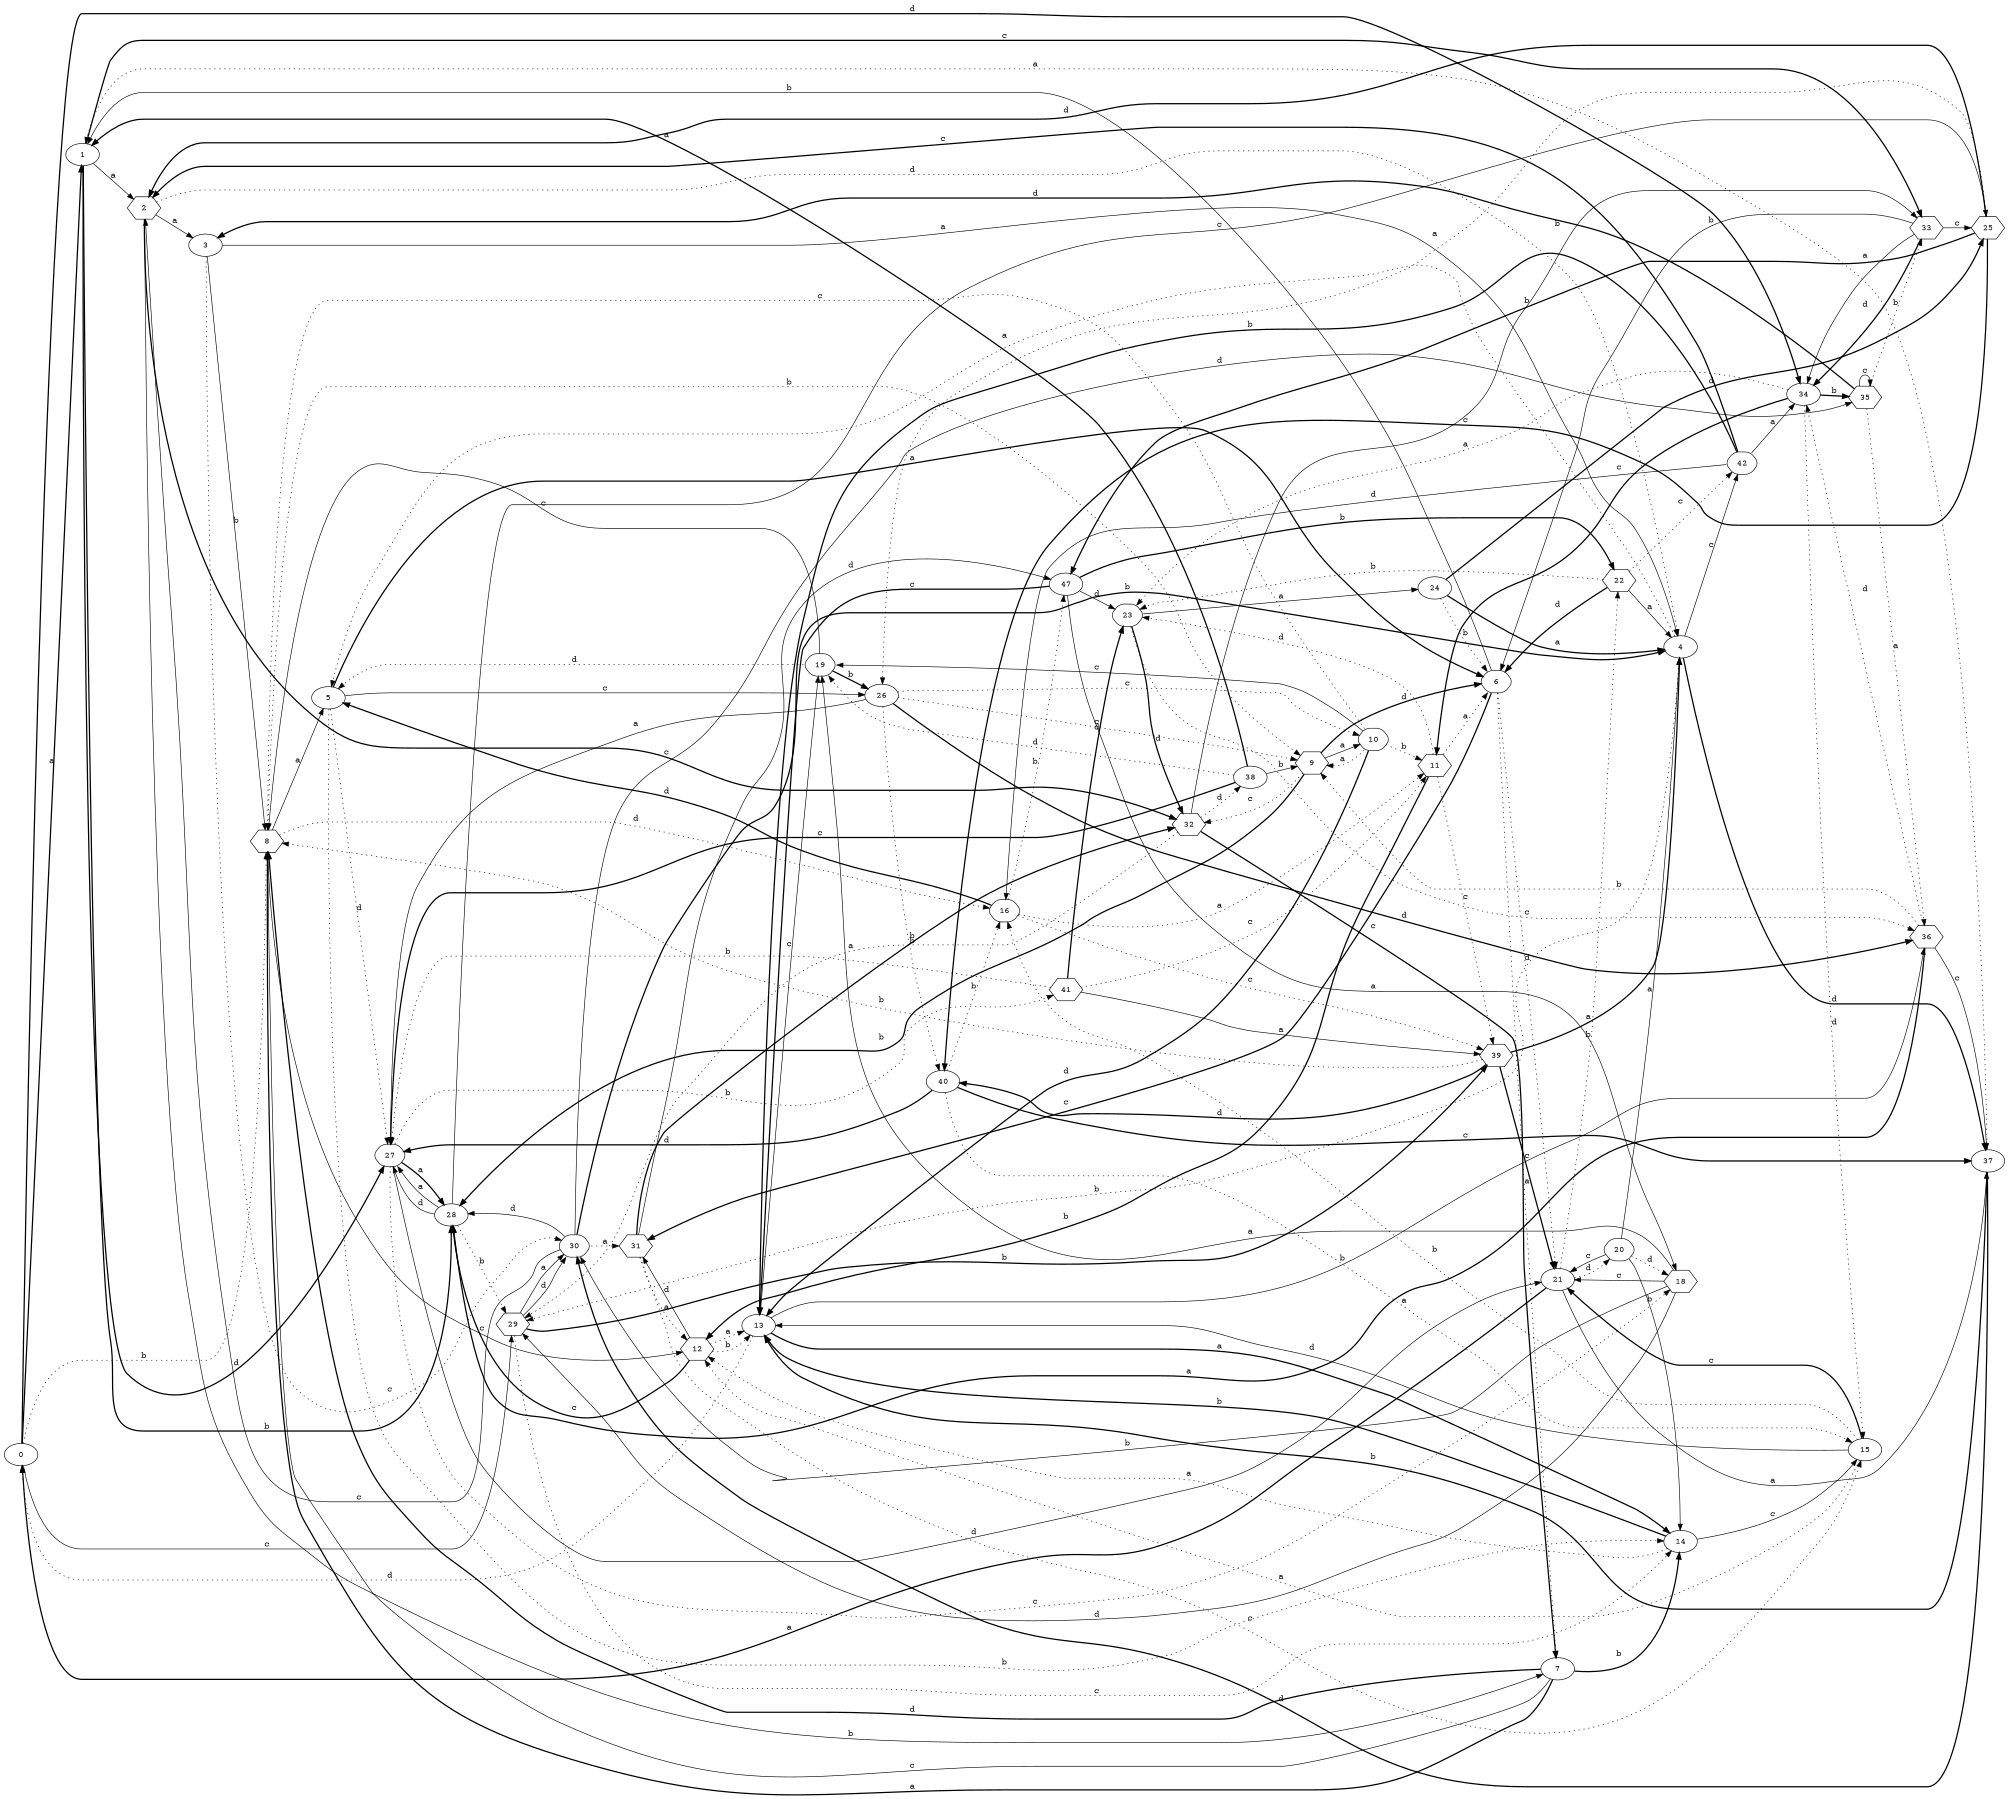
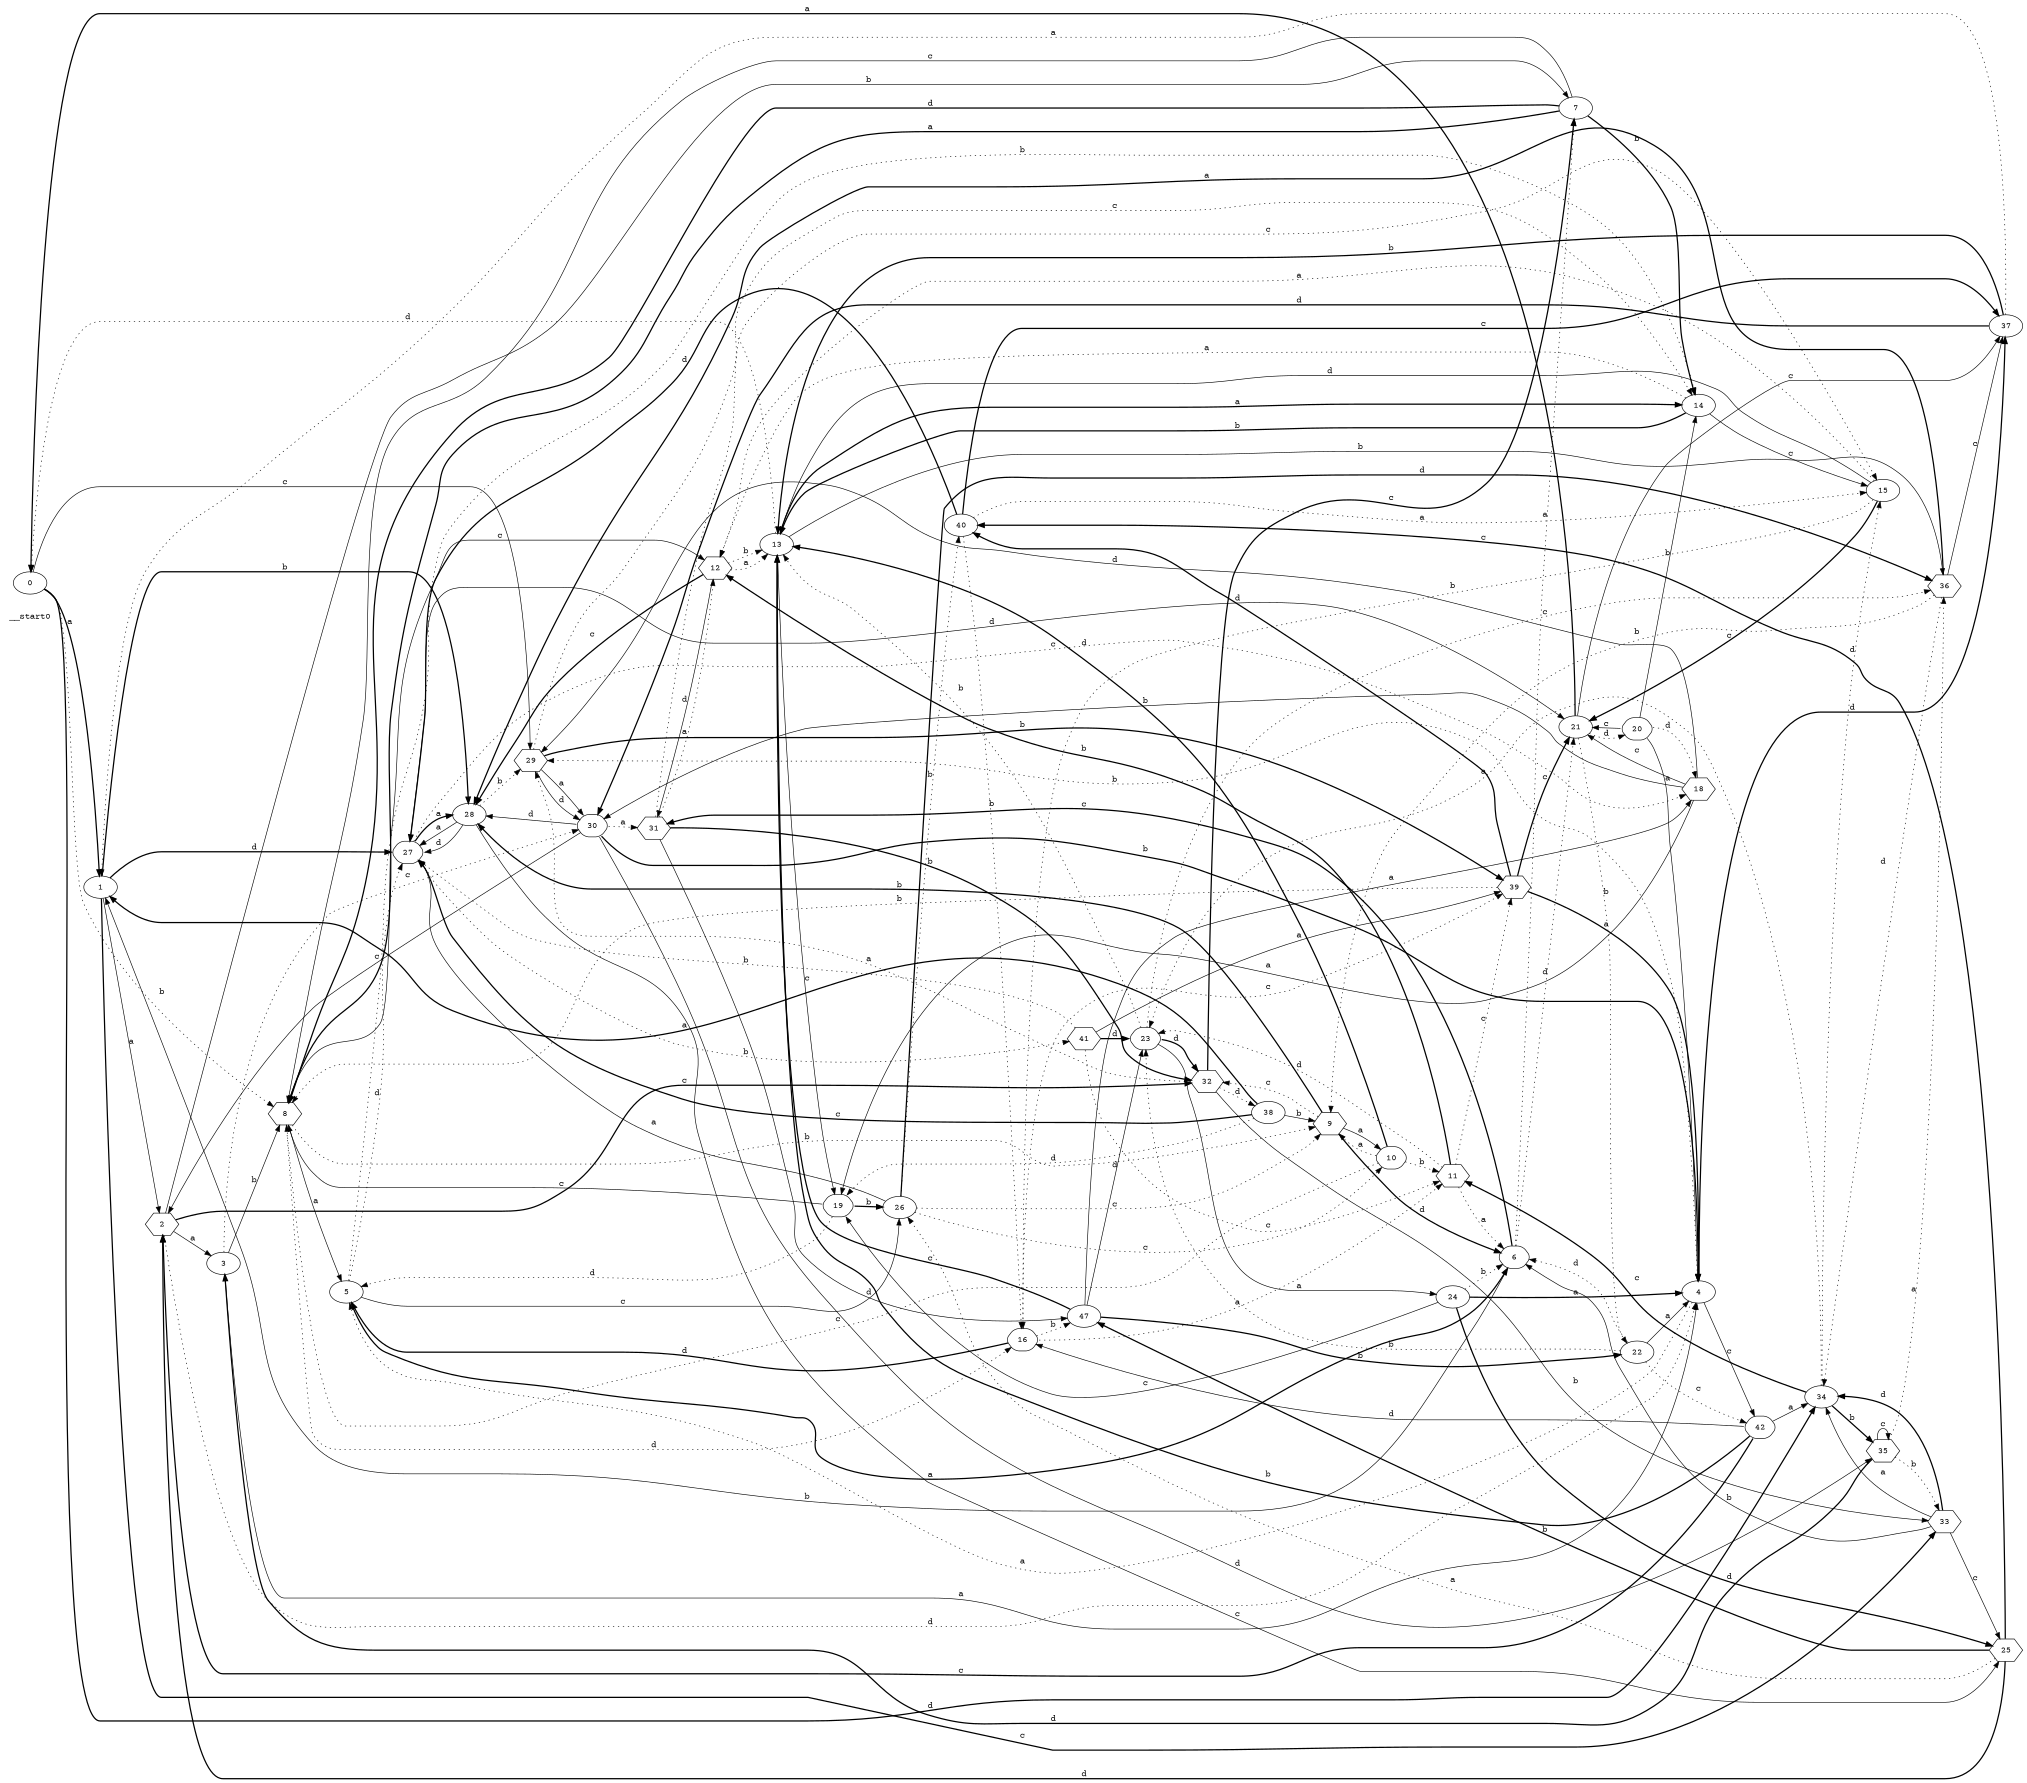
(1619, 580) -> (1637, 1352)
none -> (30, 616)
(1555, 623) -> (1595, 1287)
(1123, 674) -> (1117, 1394)
none -> (1004, 762)
(1773, 1480) -> (1791, 376)
